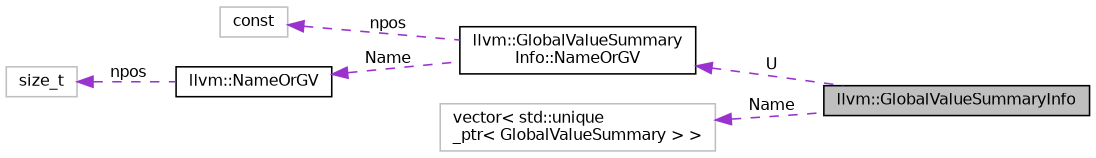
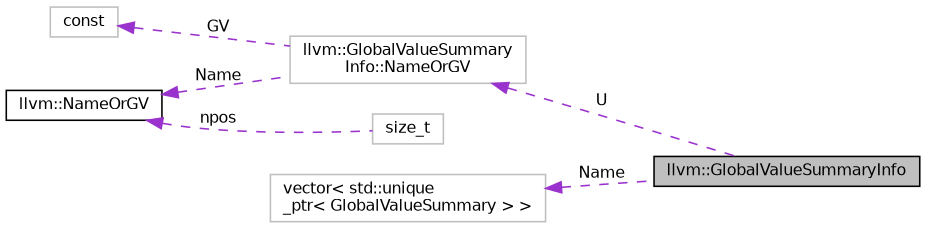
(386, 24) -> (216, 28)
(578, 50) -> (408, 60)
(135, 82) -> (267, 132)
